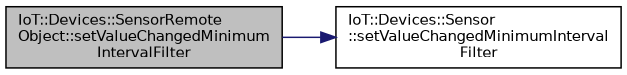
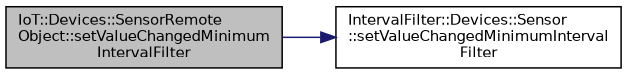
(479, 37) -> (479, 37)
